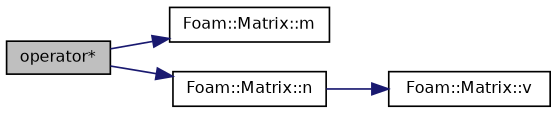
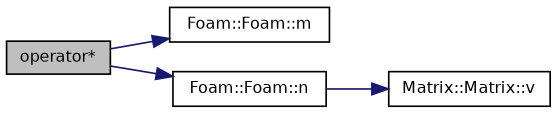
(250, 25) -> (250, 25)
(250, 89) -> (250, 89)
(469, 89) -> (469, 89)
